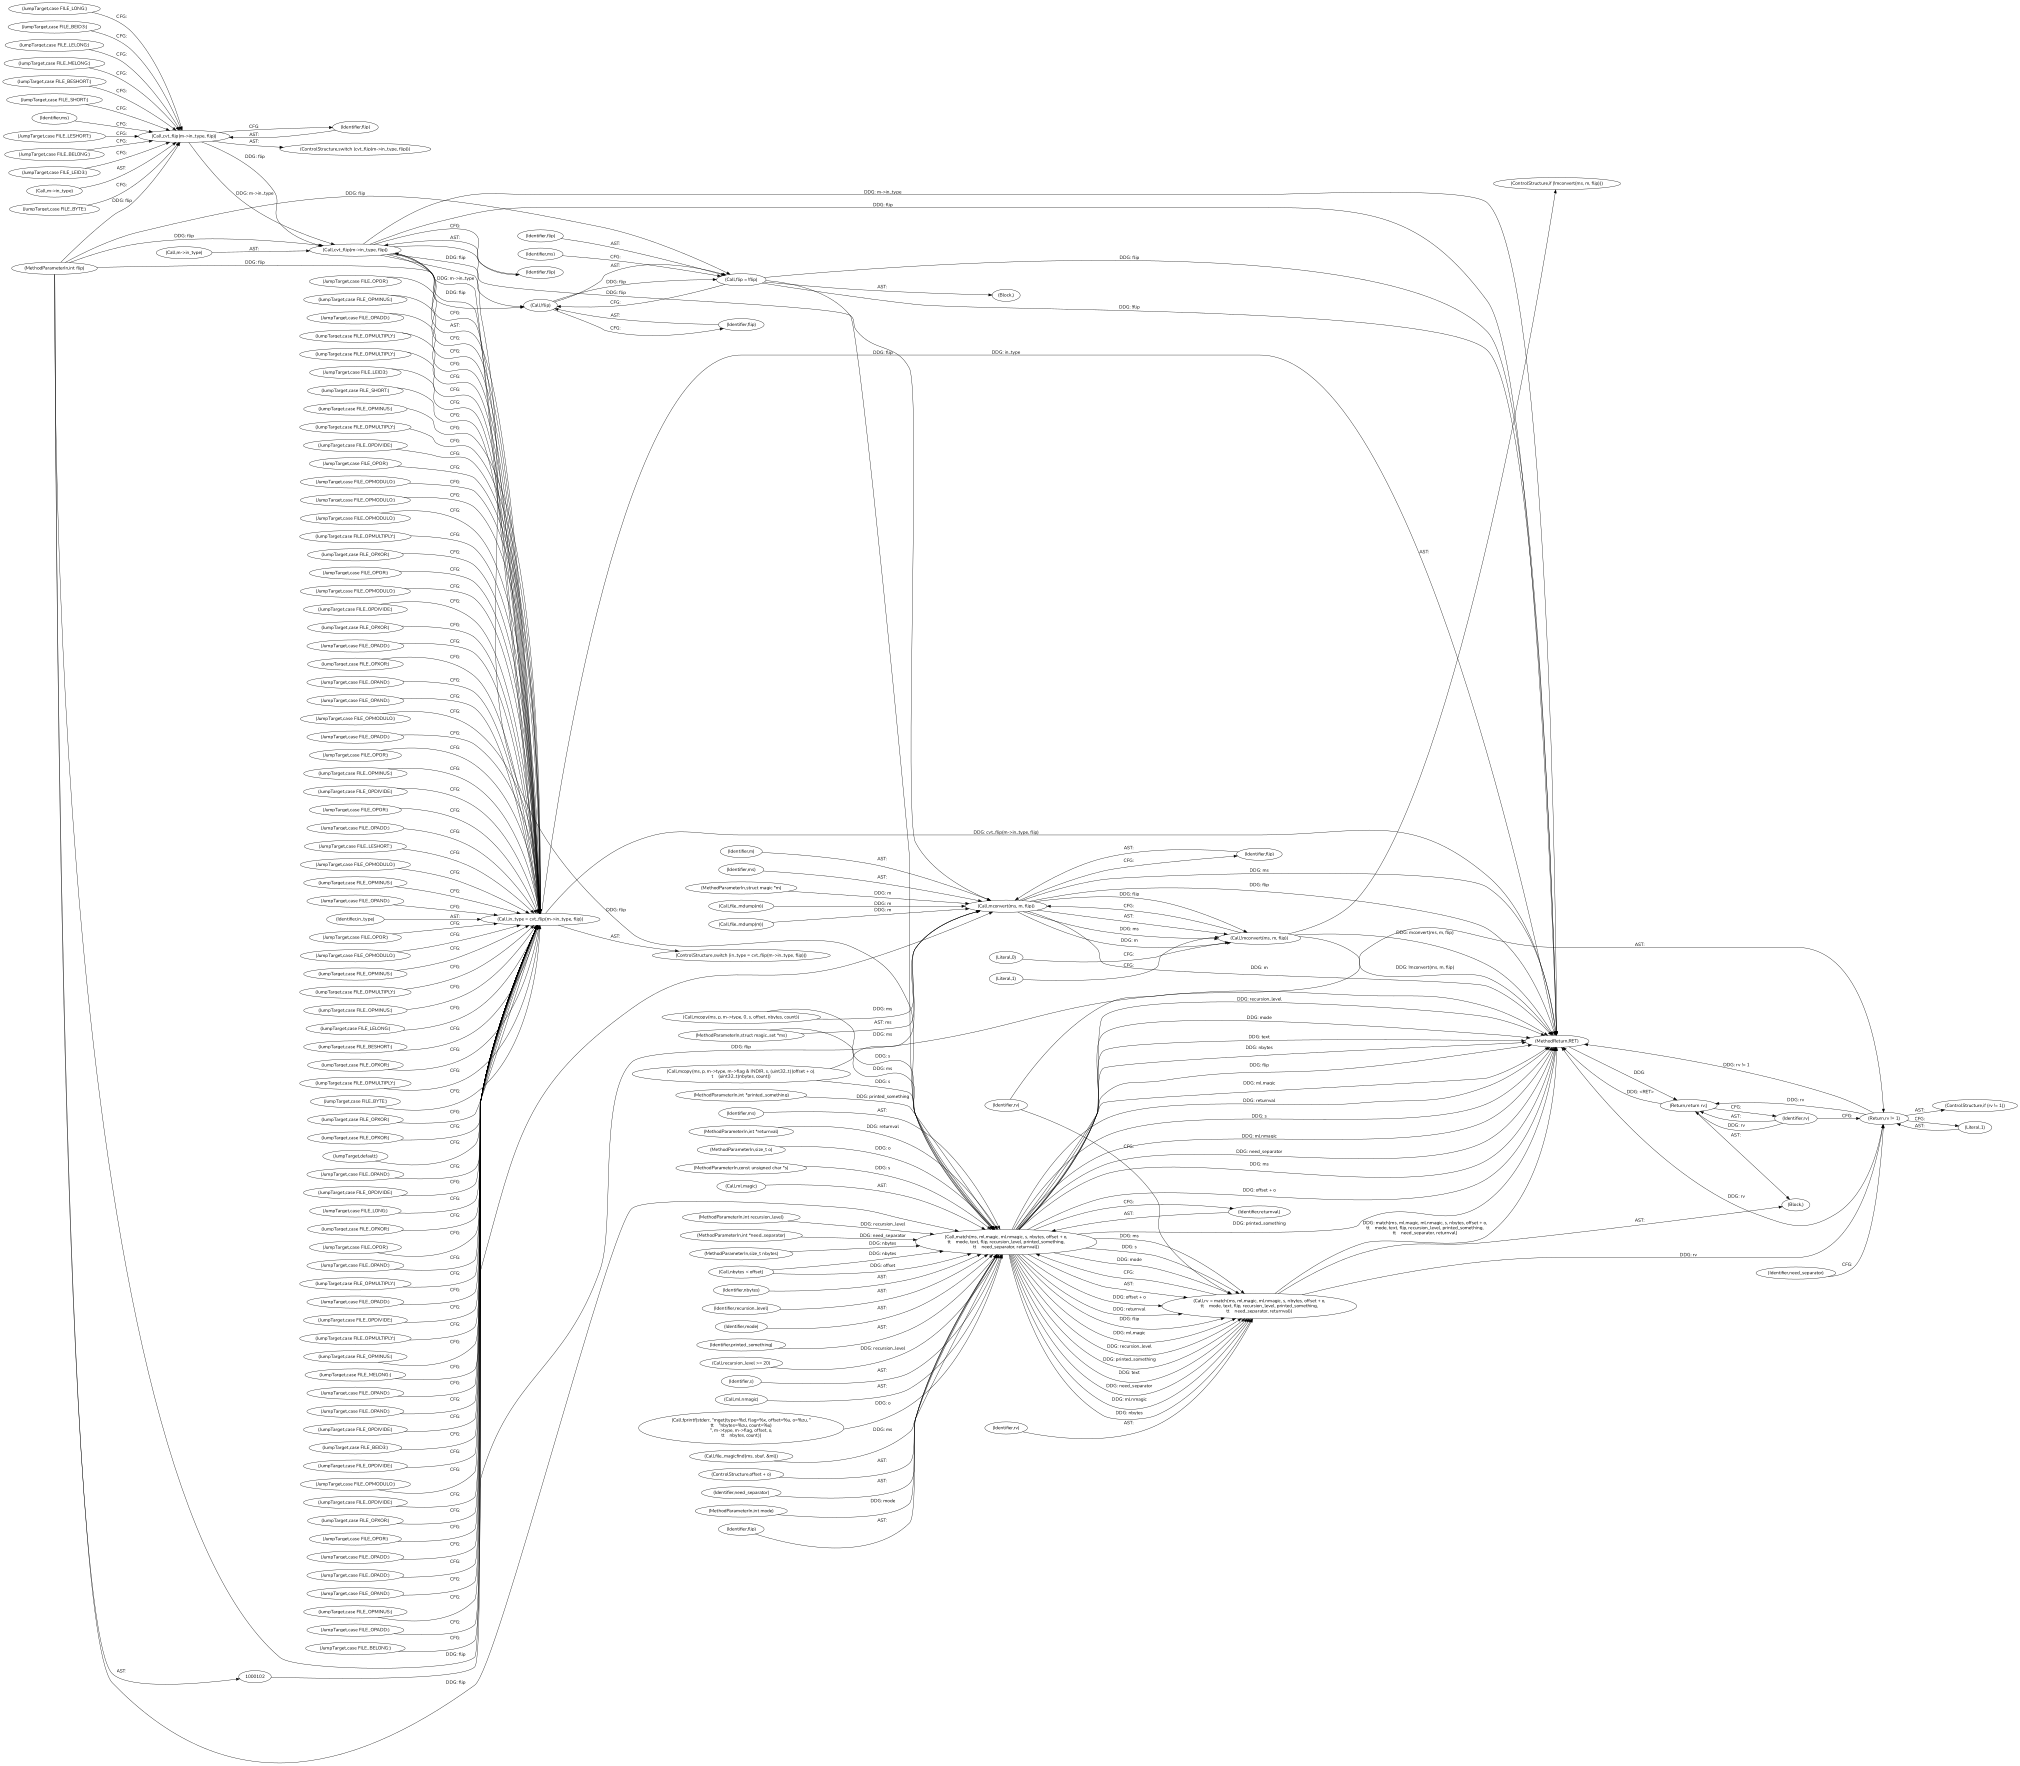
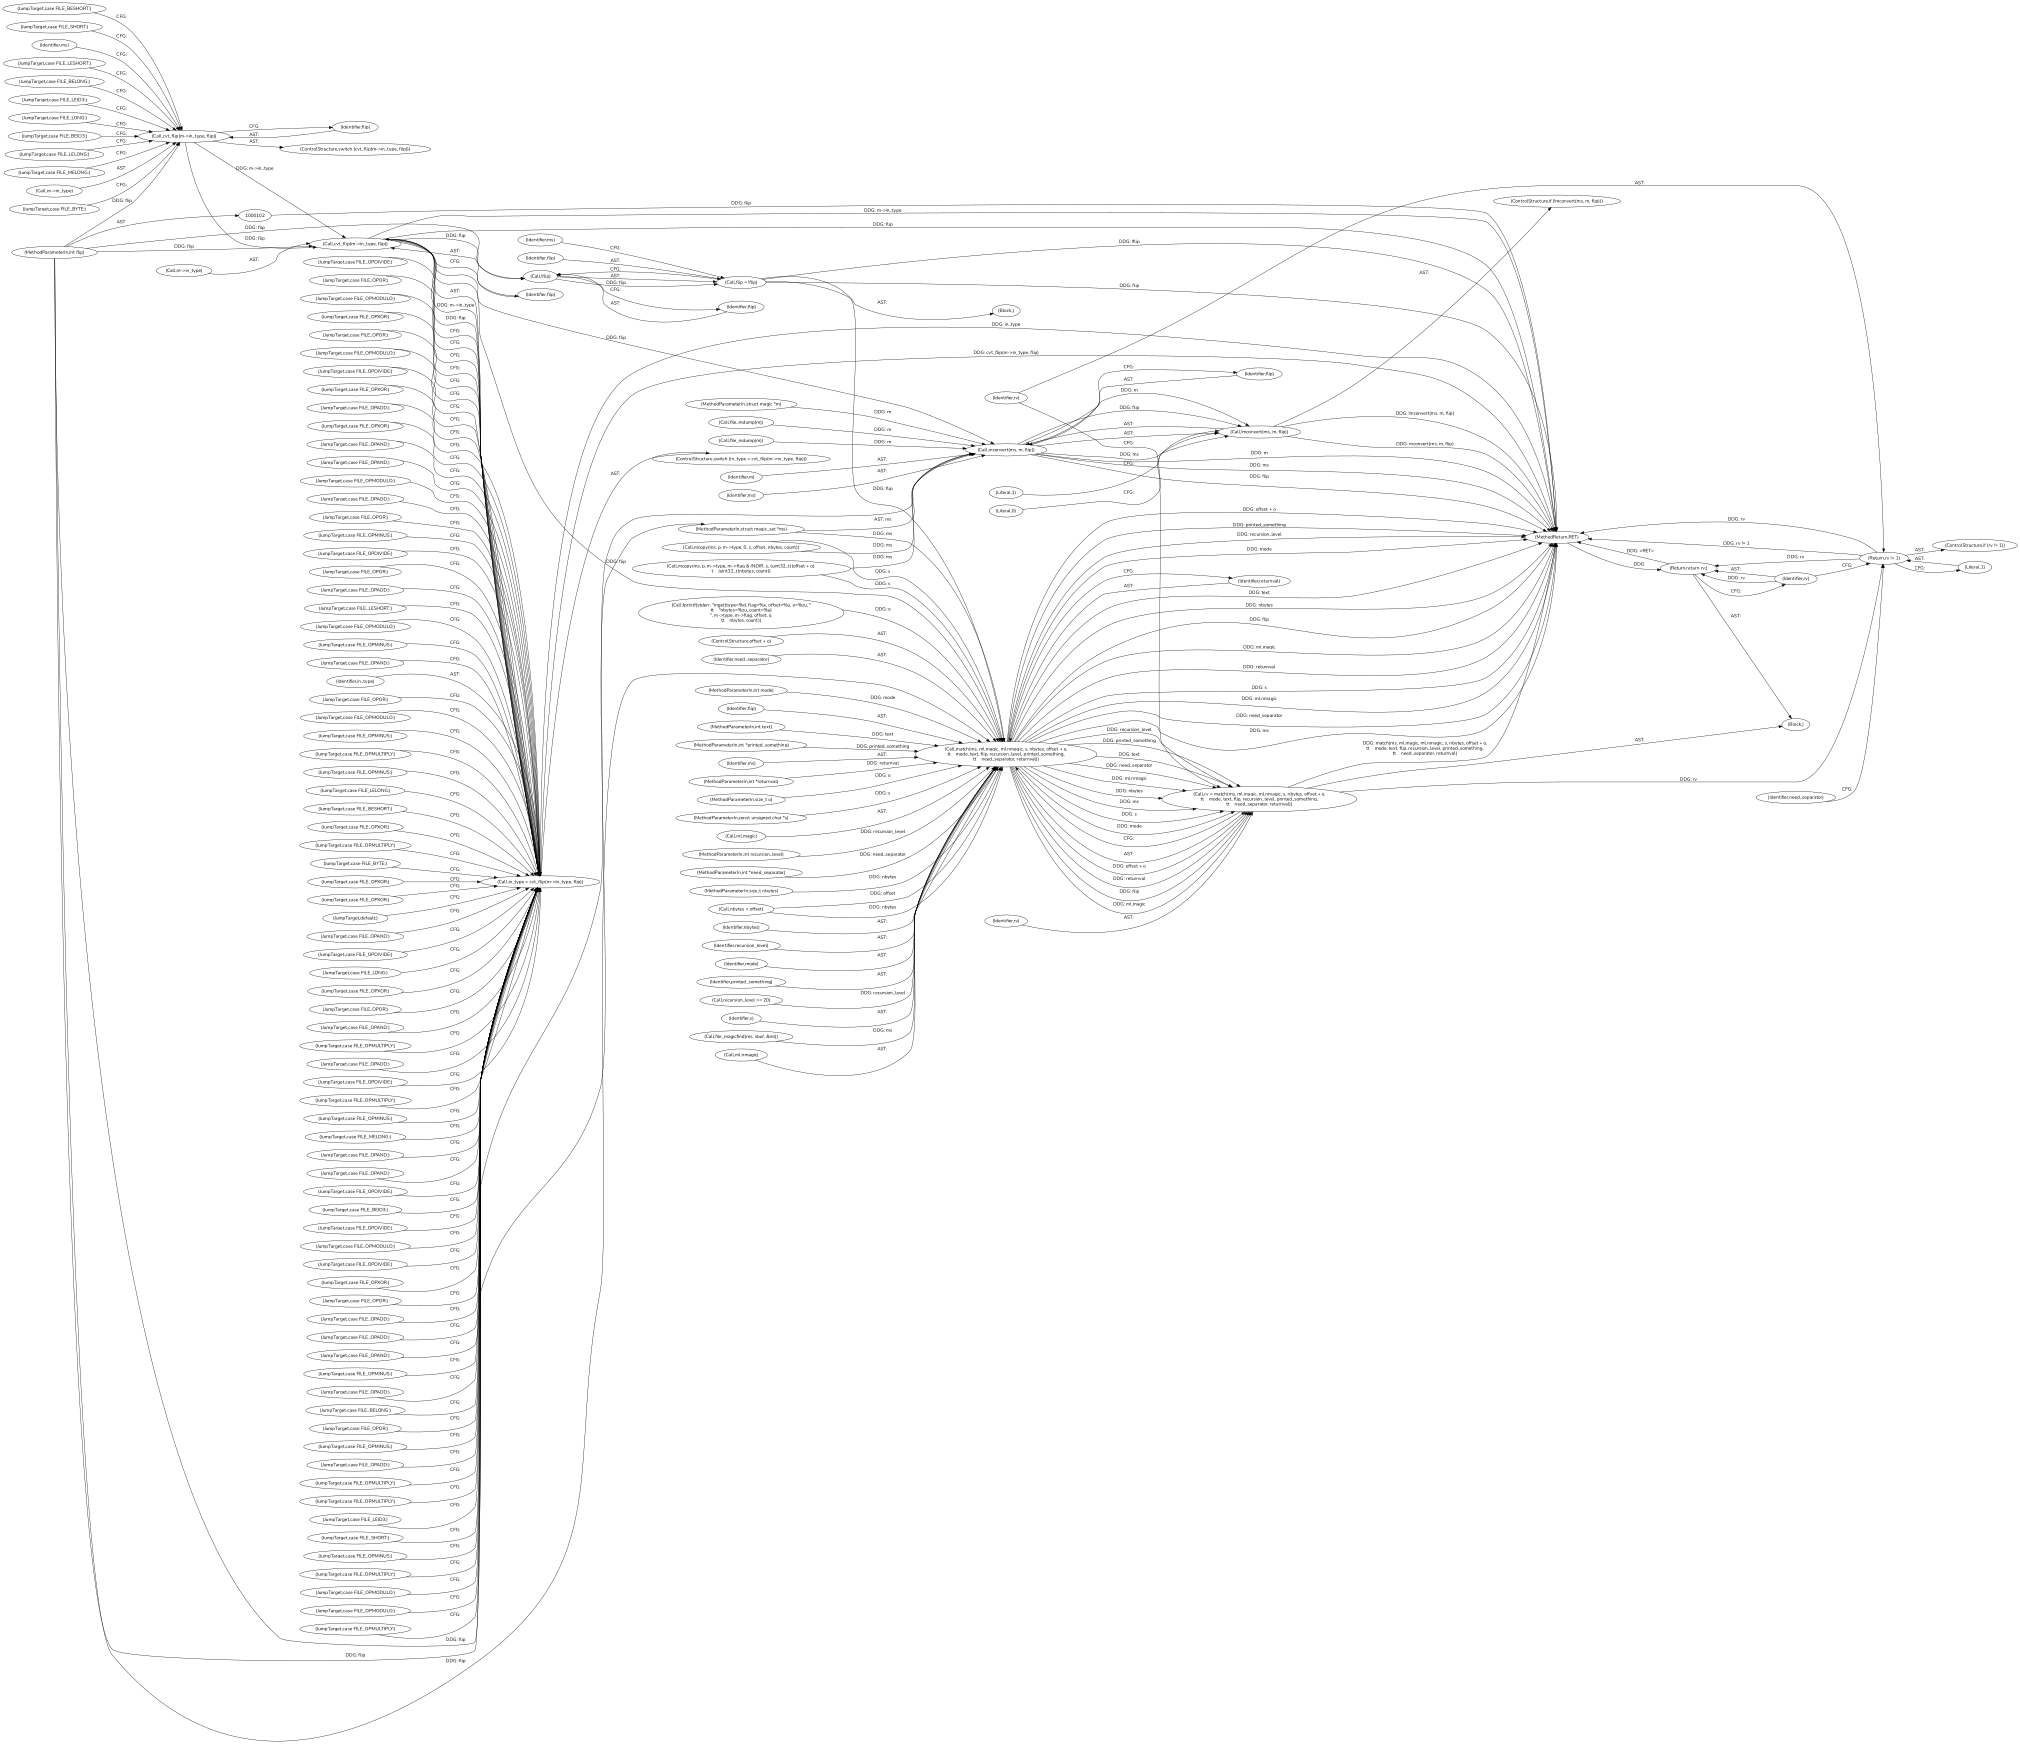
(397, 197) -> (210, 1659)
none -> (741, 727)
(1129, 906) -> (1129, 424)
